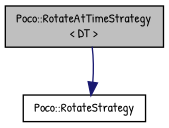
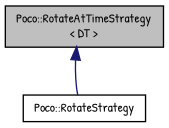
(93, 64) -> (76, 78)
